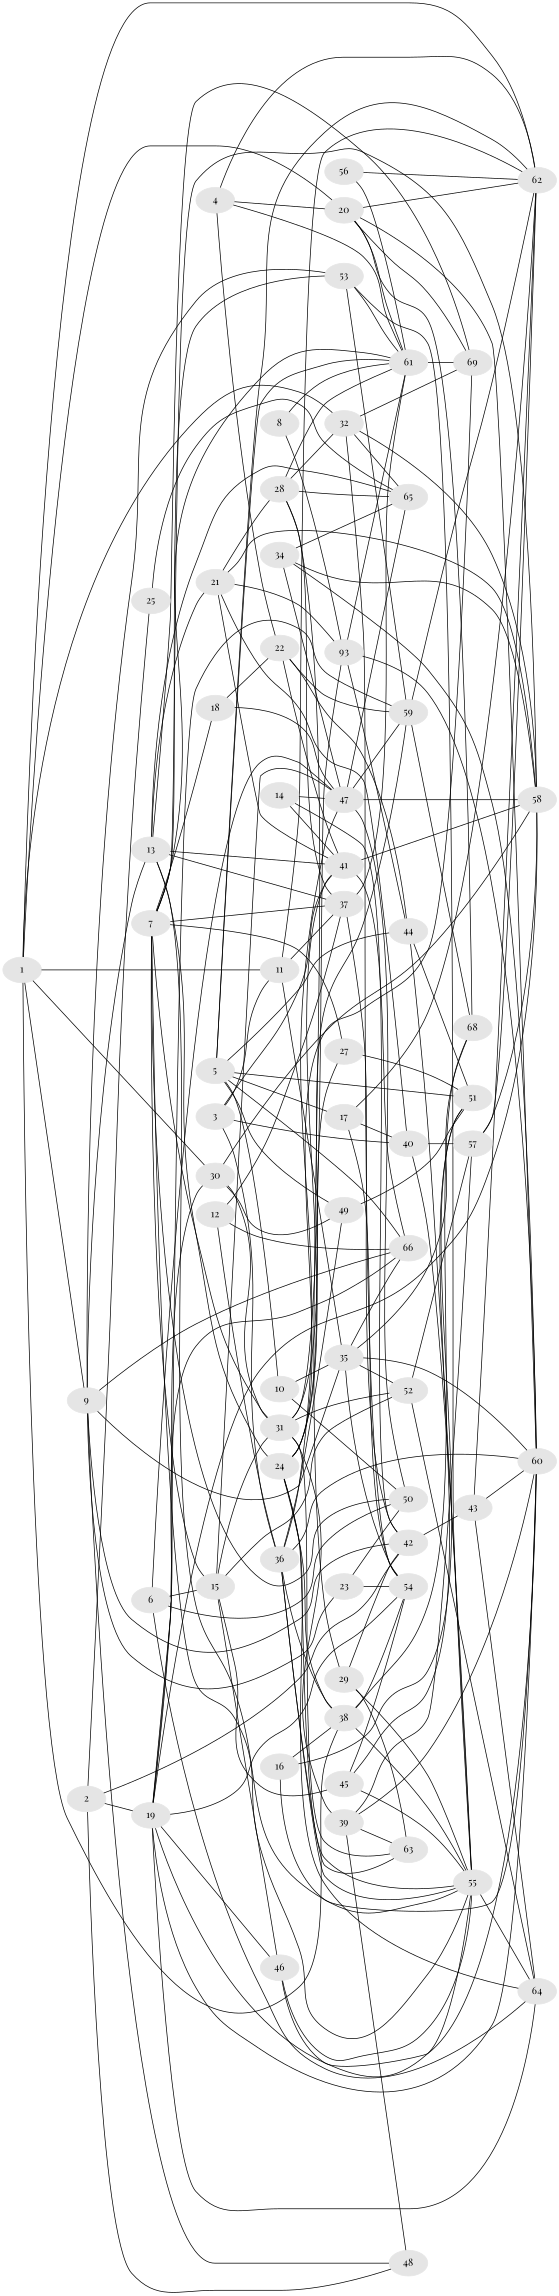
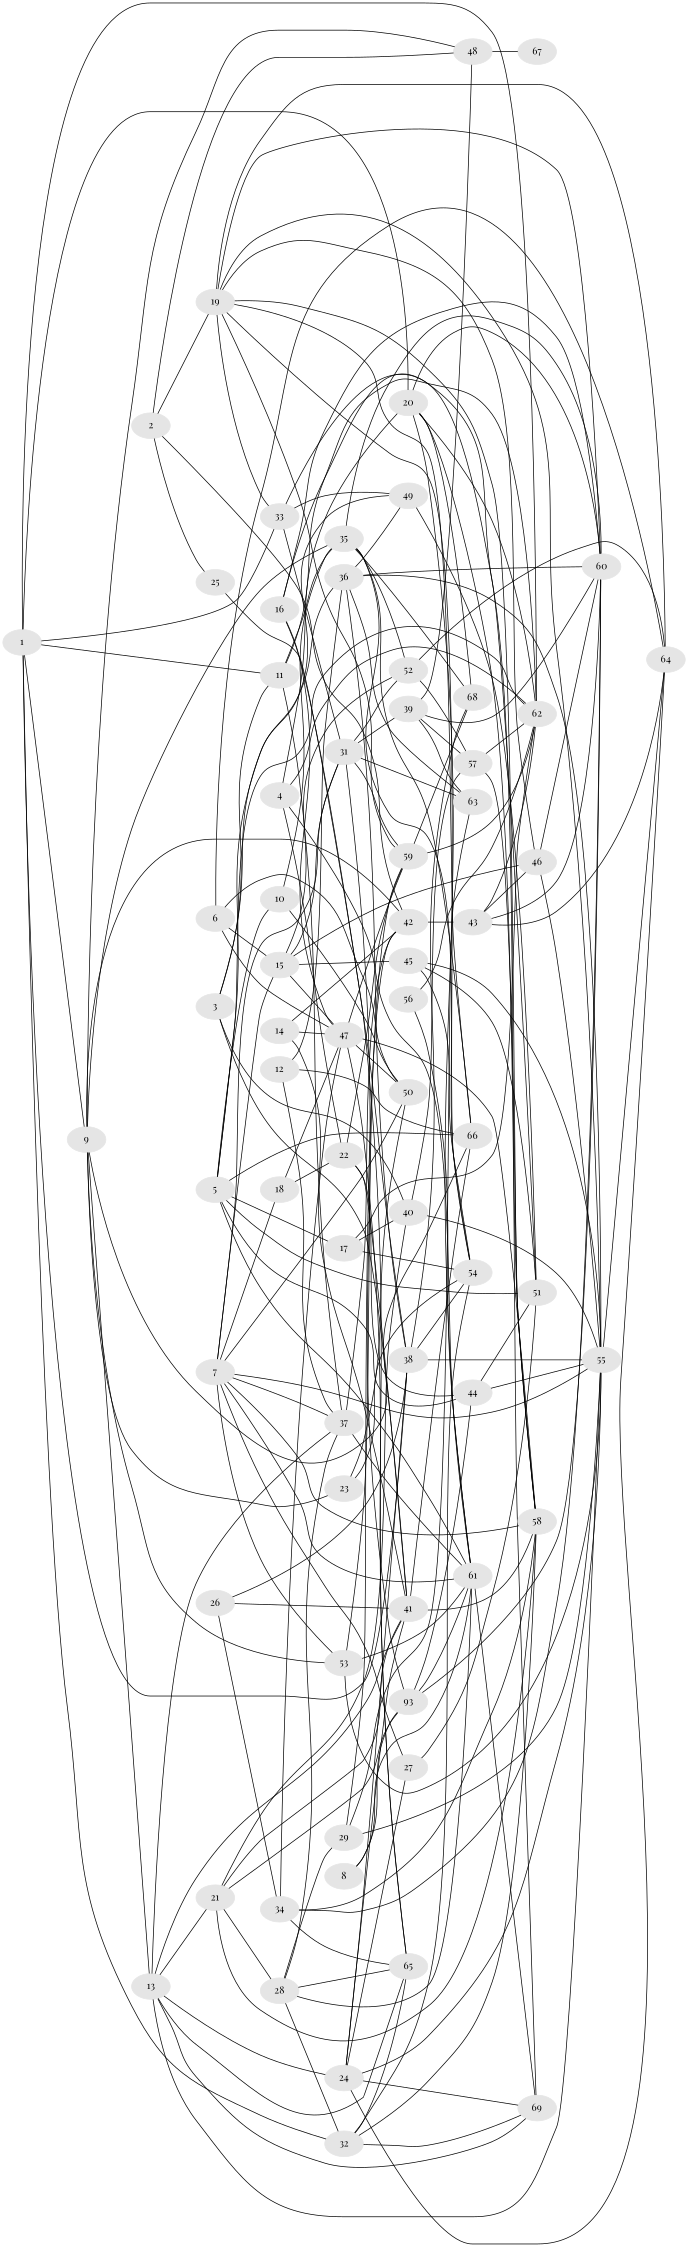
none -> (537, 52)
none -> (501, 896)
(301, 1067) -> (301, 865)
(215, 1176) -> (280, 517)
none -> (215, 1603)
